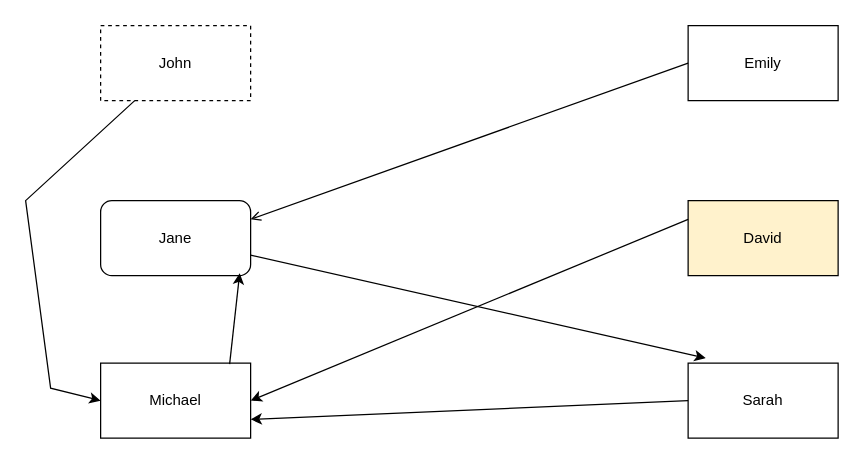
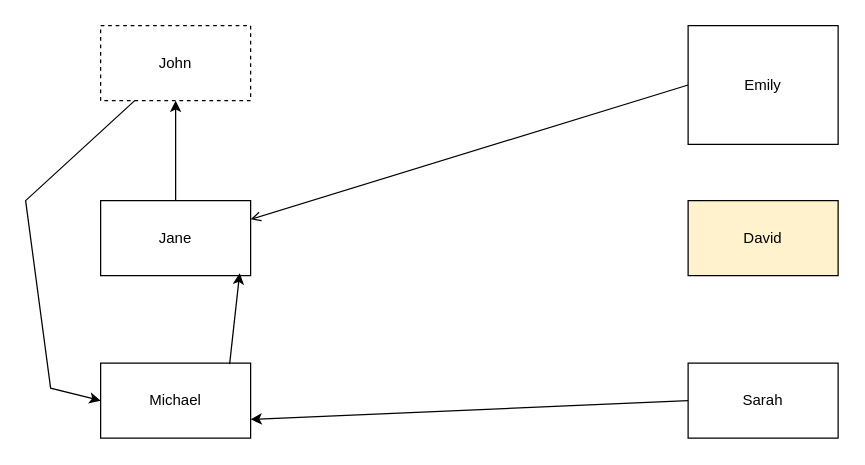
(763, 63) -> (763, 85)
(176, 238) -> (176, 238)
(473, 305) -> (176, 155)
(474, 308) -> none
